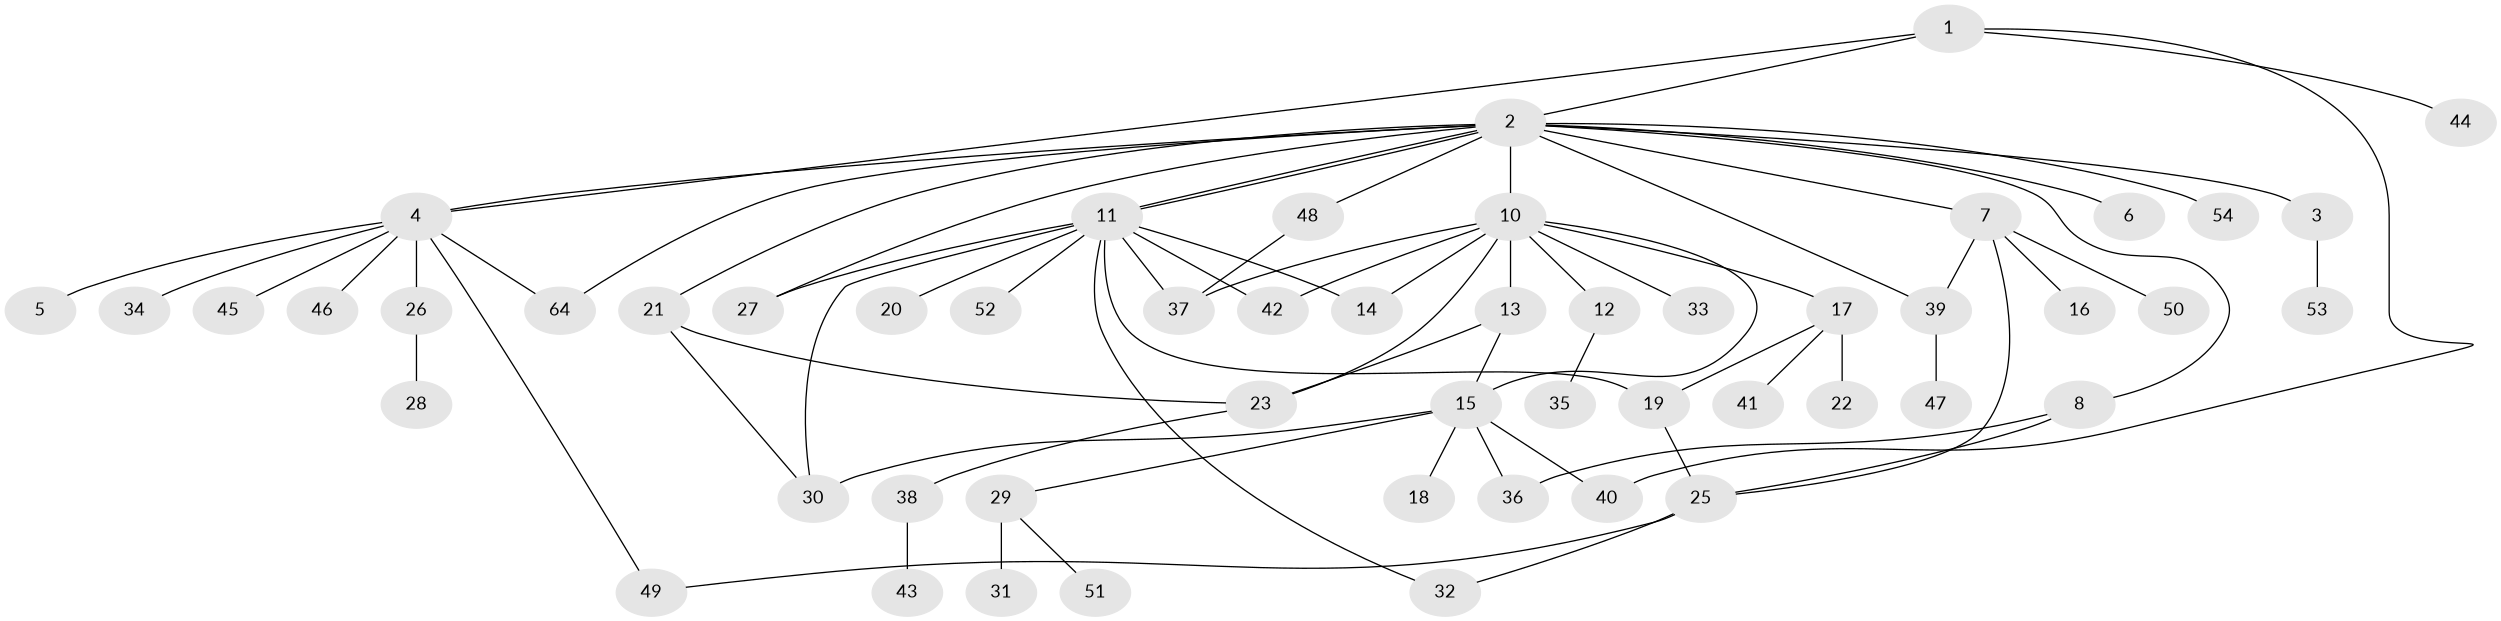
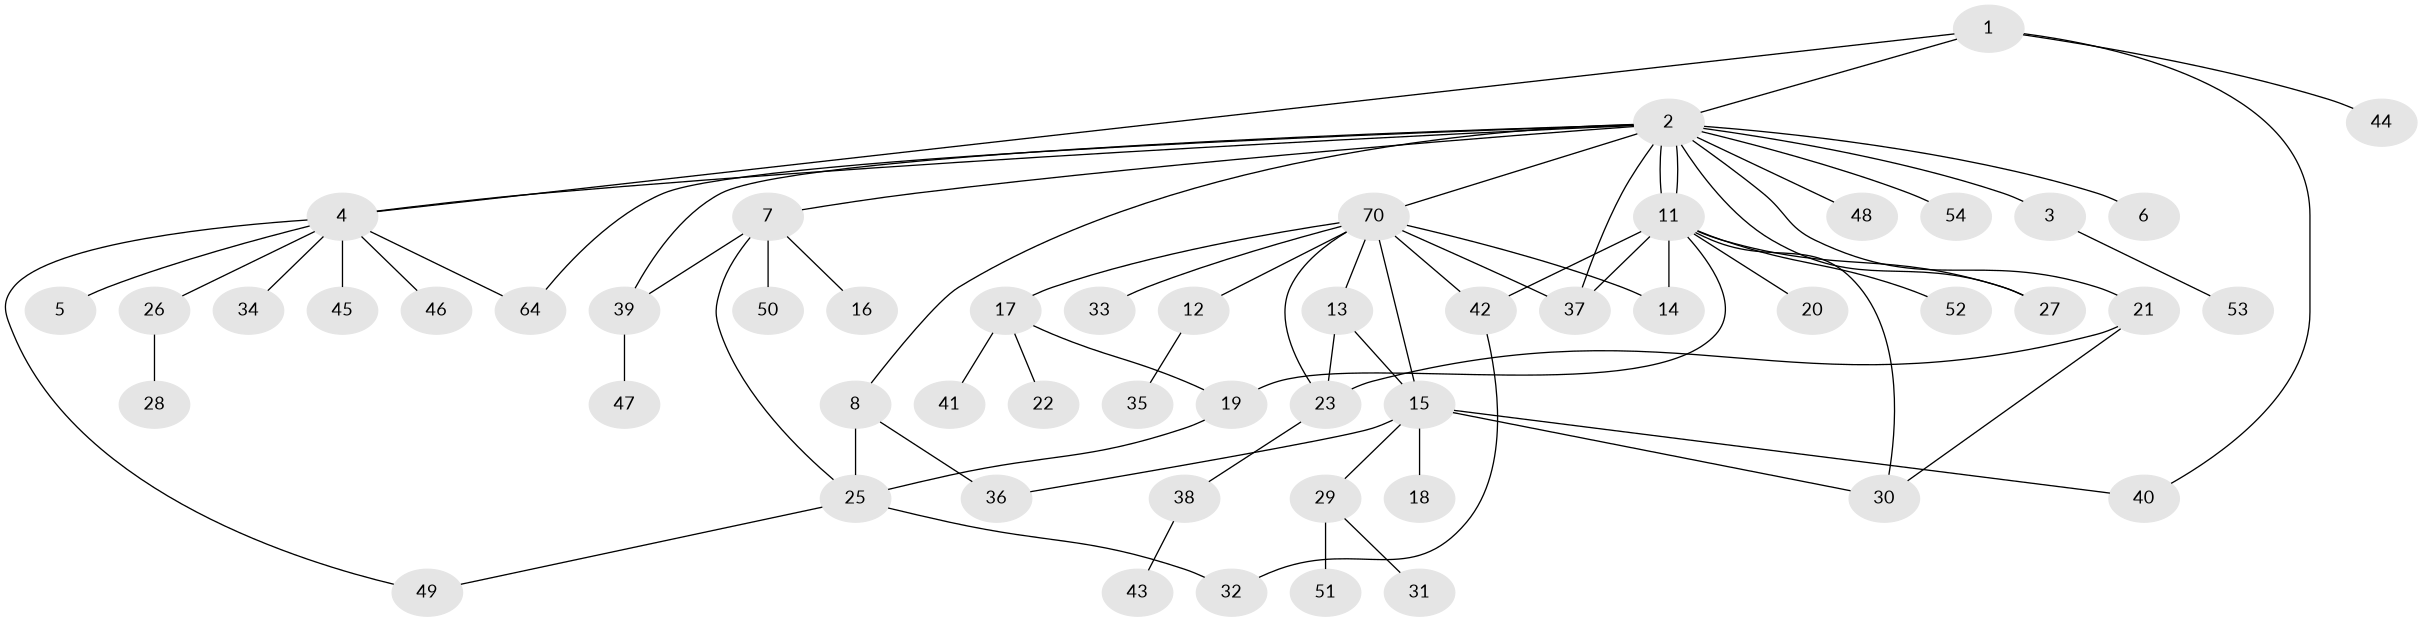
(1511, 217) -> (1374, 217)
(1239, 267) -> (1612, 213)
(1190, 446) -> (1457, 531)
